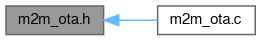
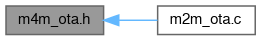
(55, 20) -> (55, 20)
